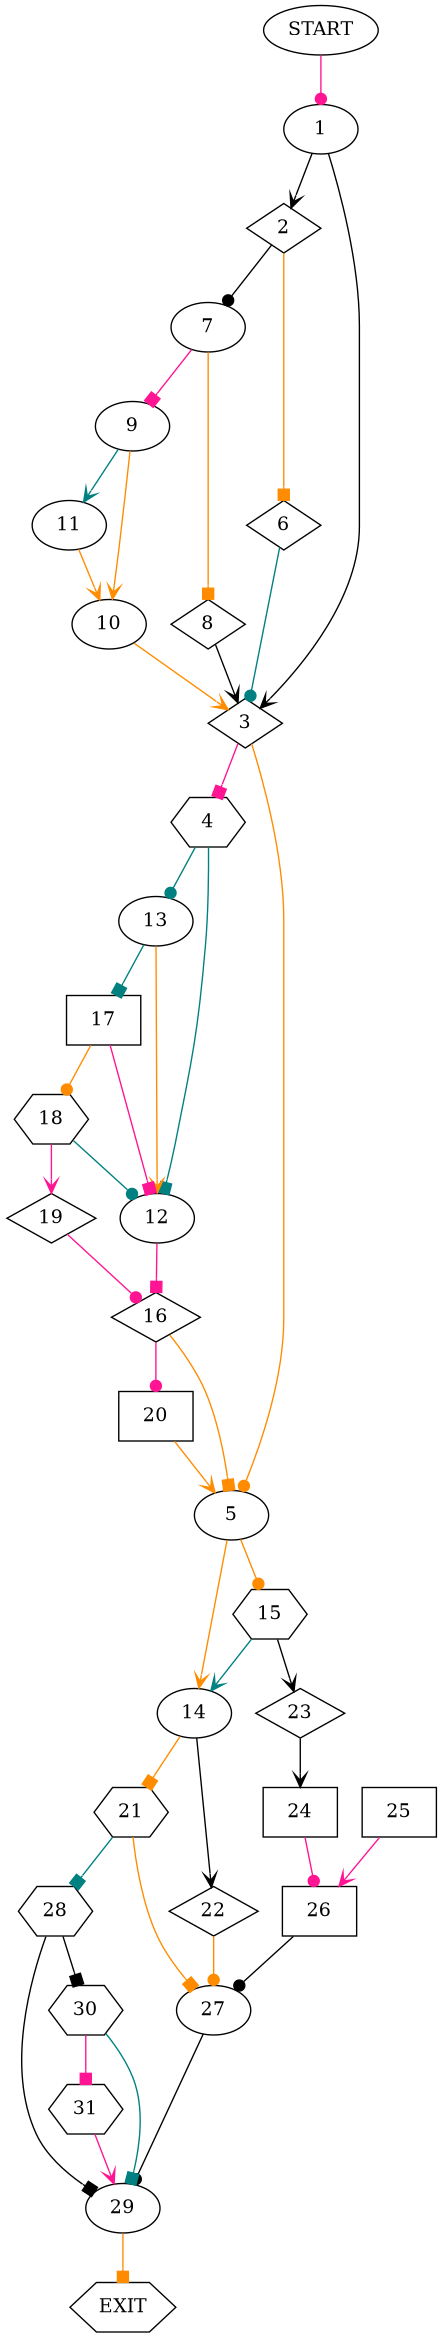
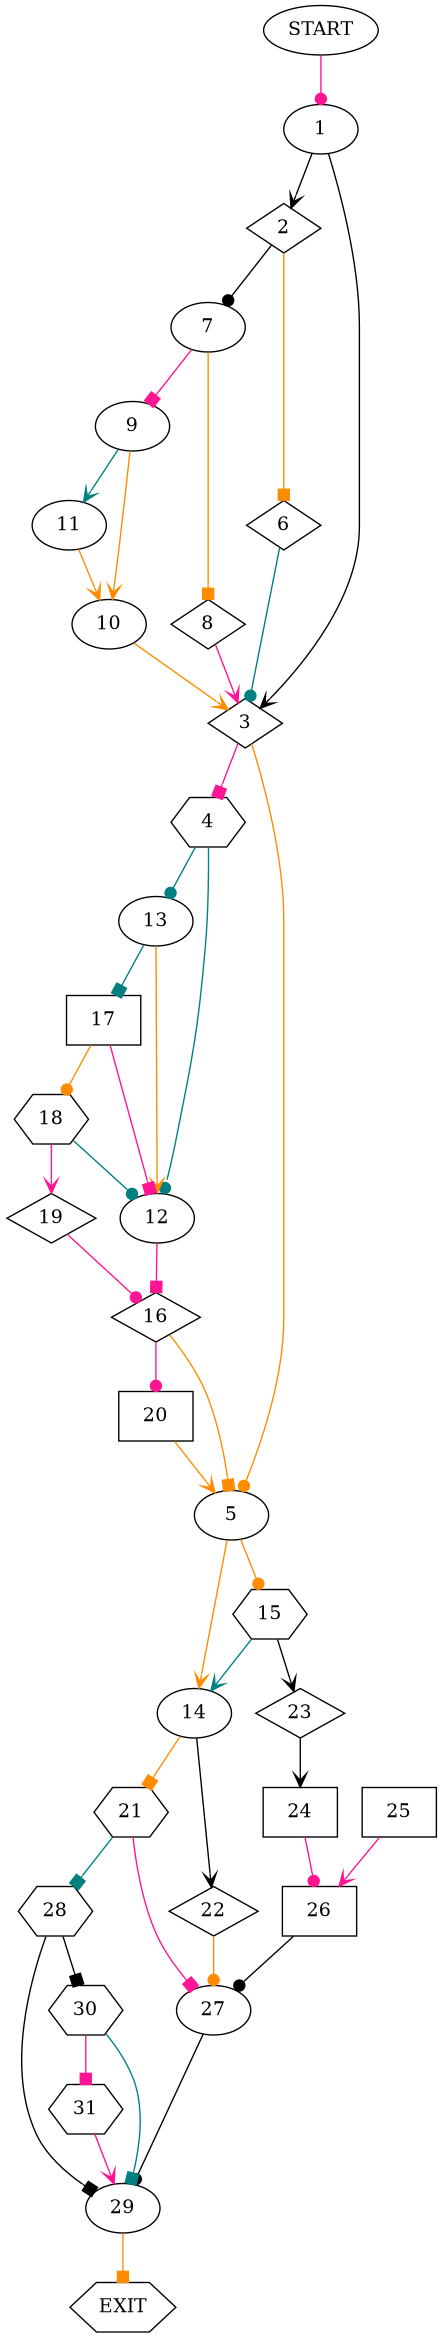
(224, 667) -> (224, 667)
(198, 1015) -> (198, 1015)
(148, 1912) -> (148, 1912)
